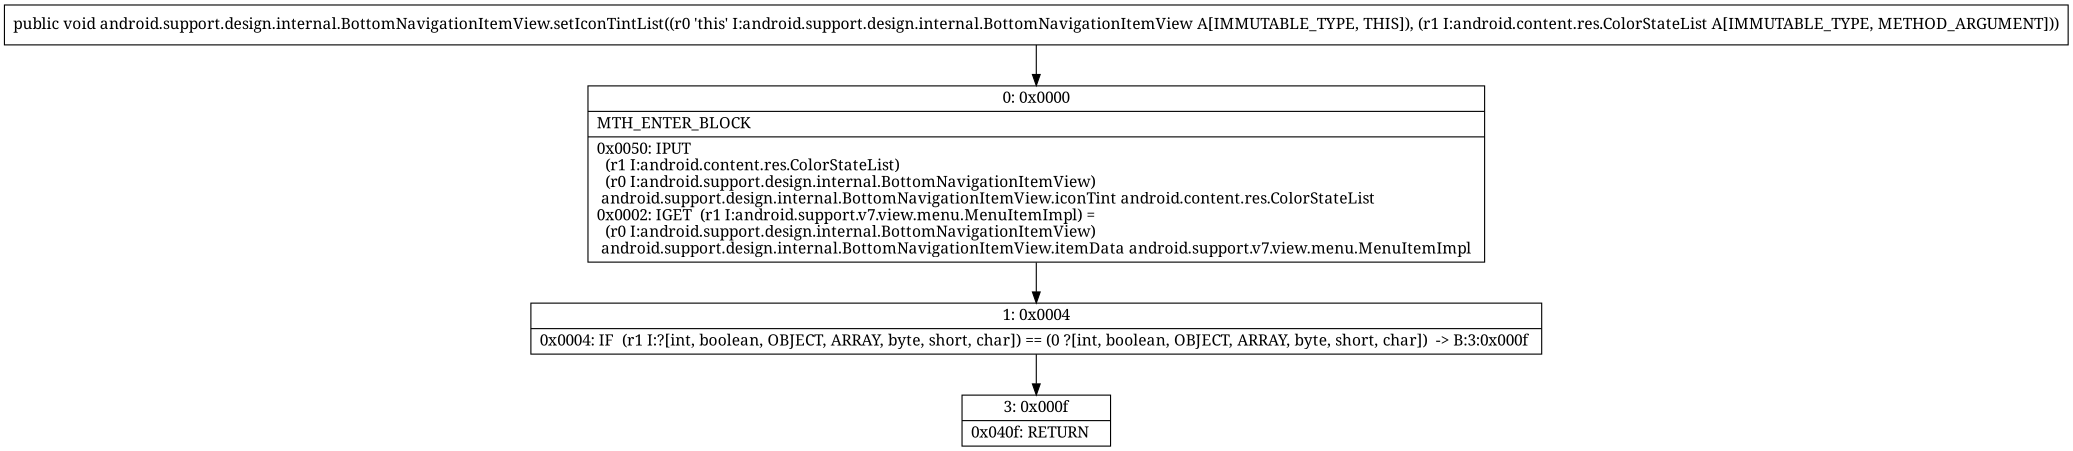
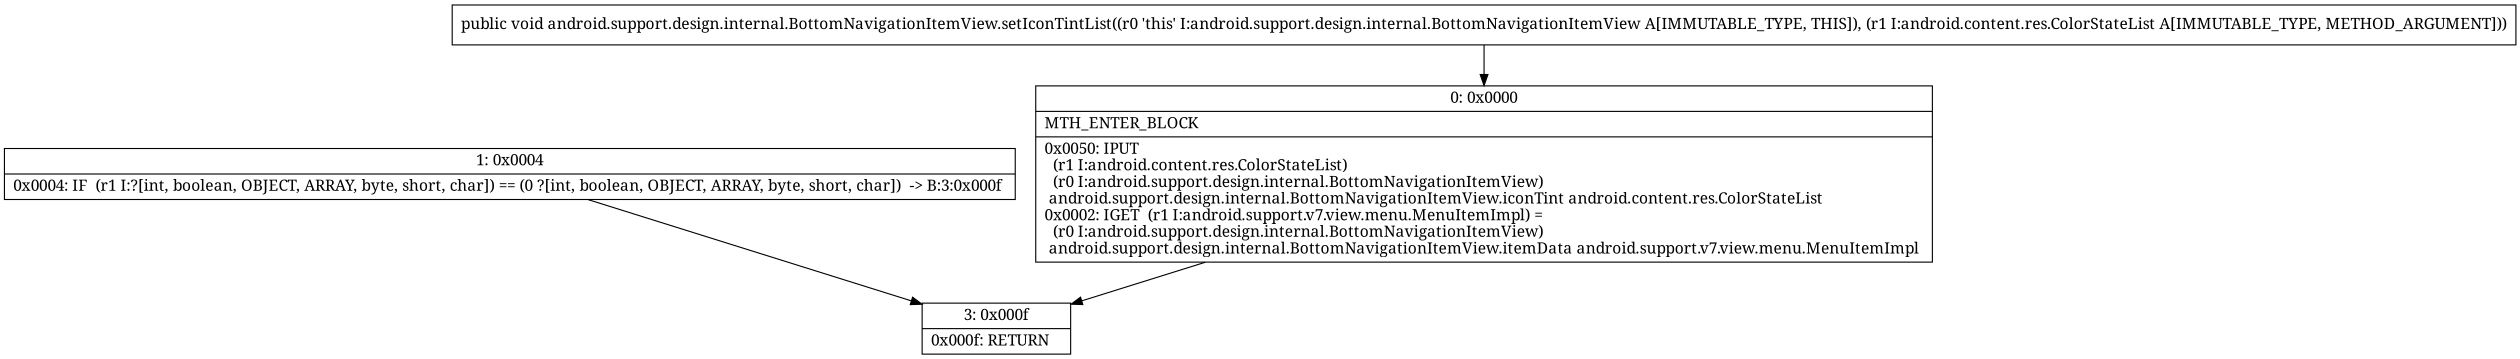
(1036, 277) -> (1144, 282)
(1036, 433) -> (996, 341)
